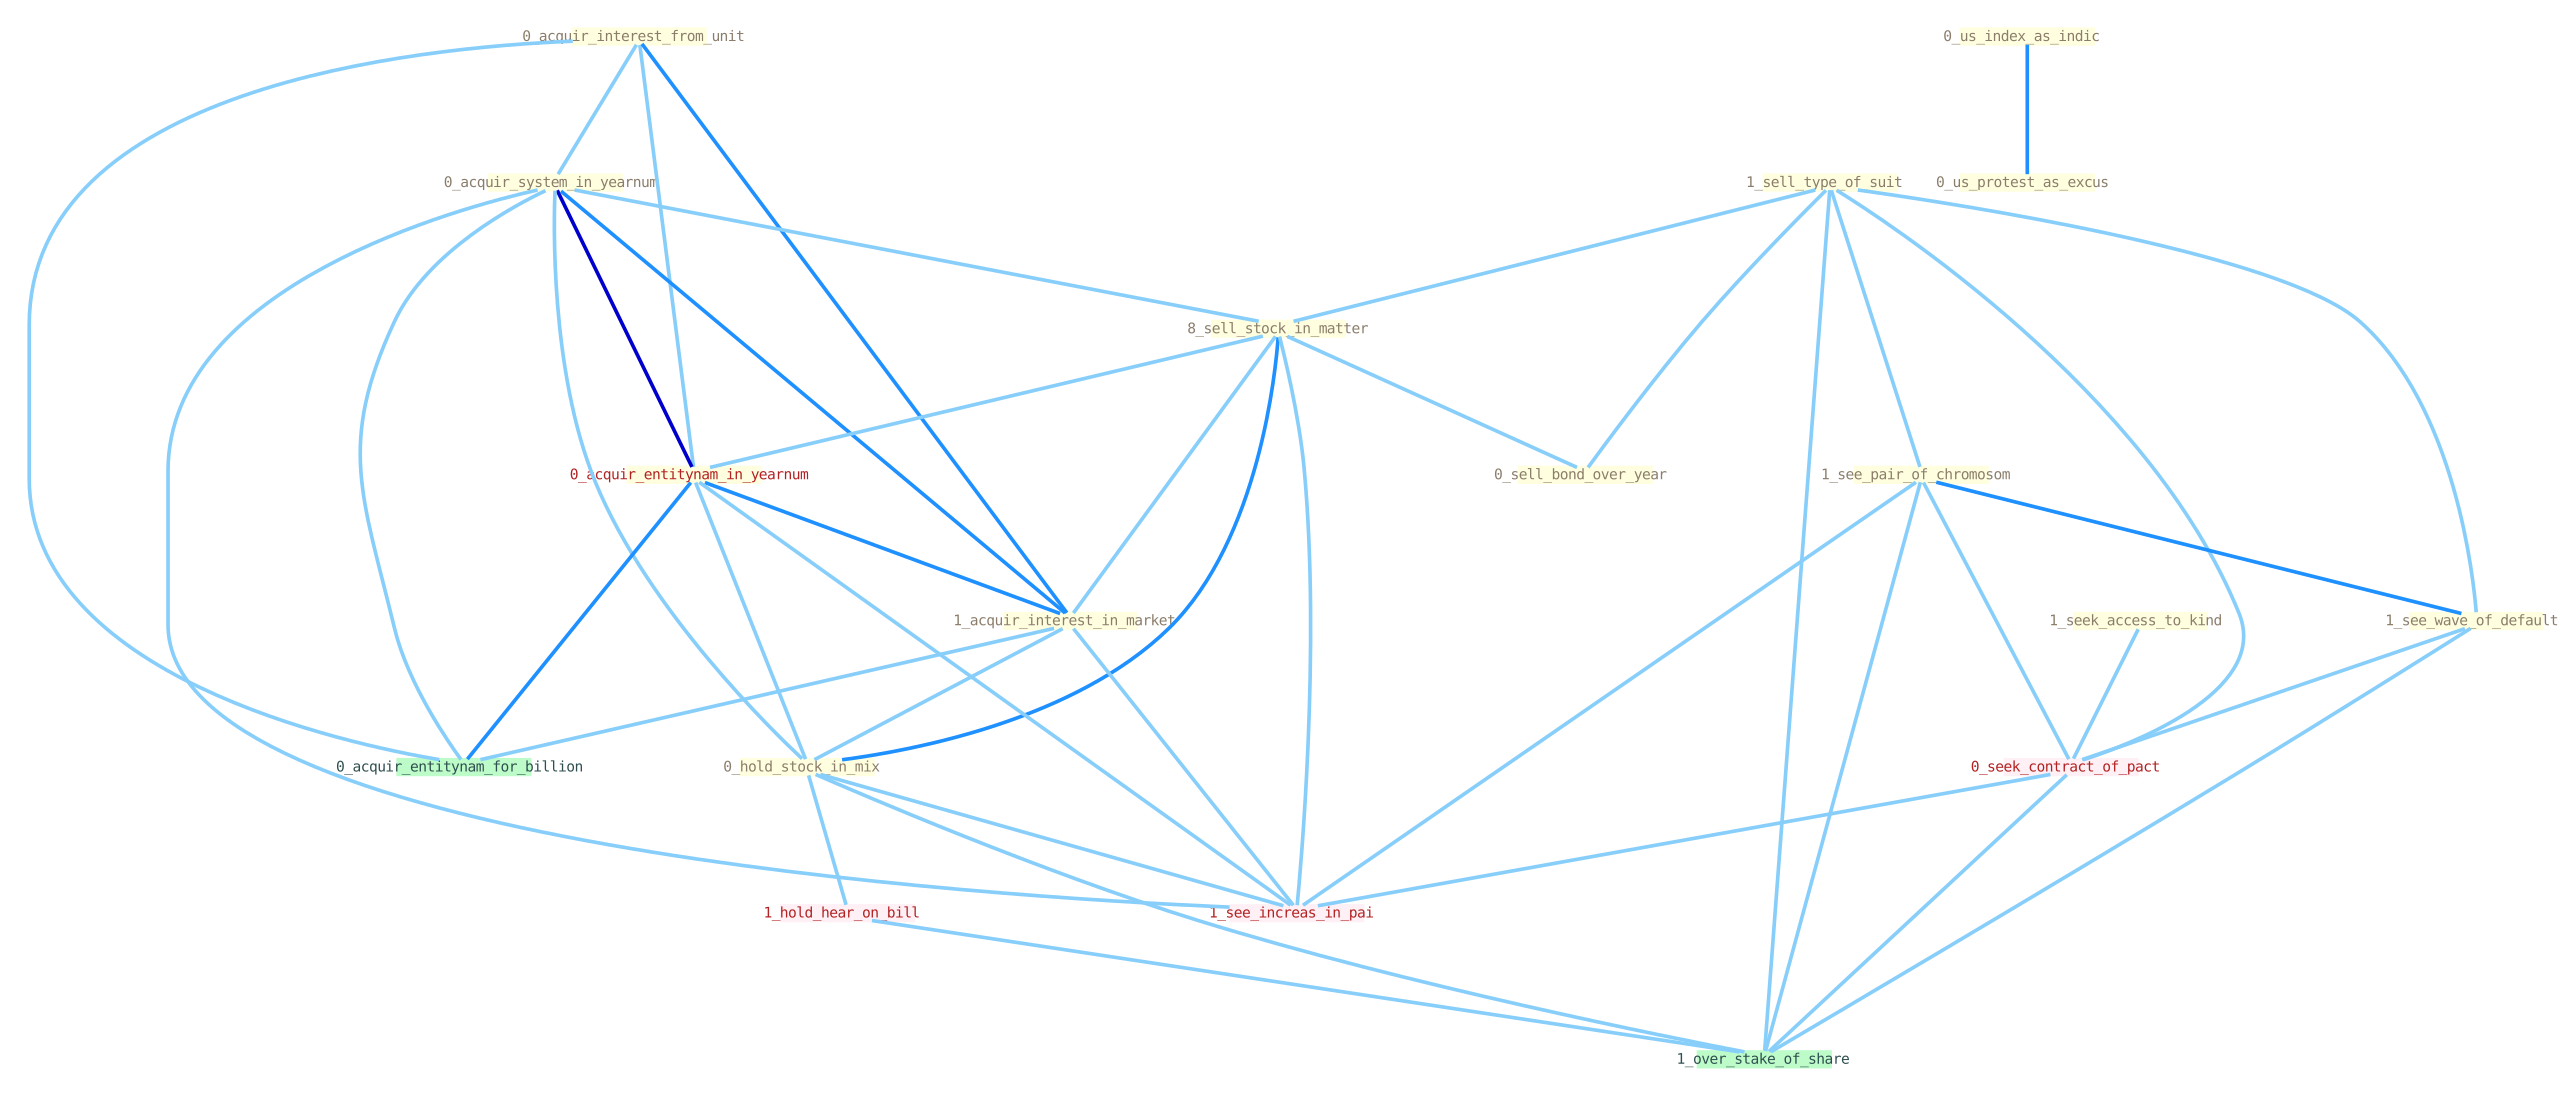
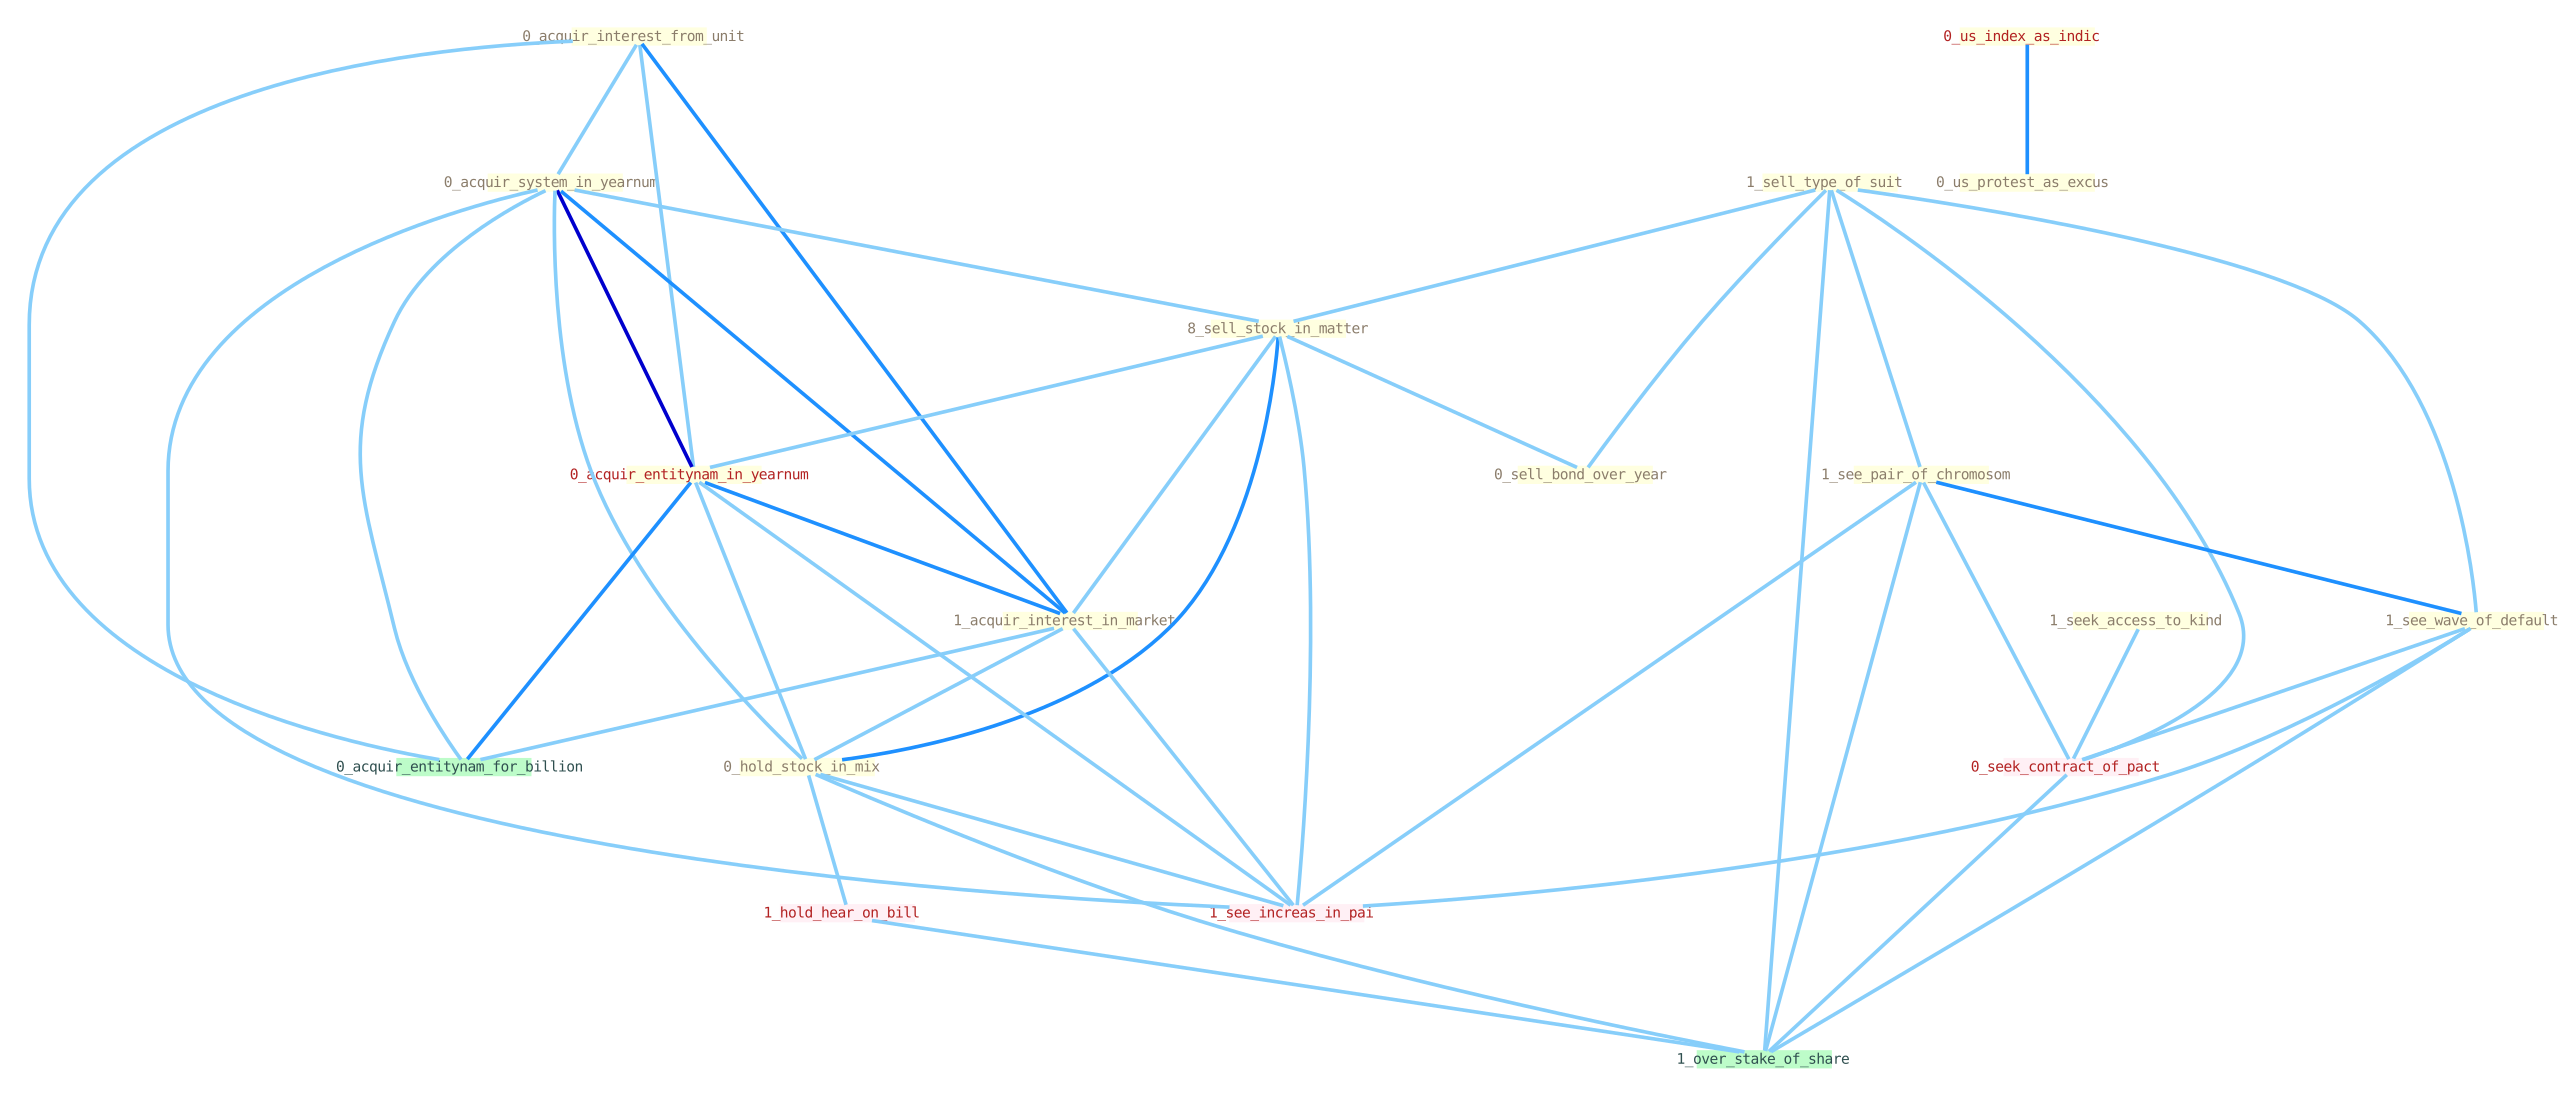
(2027, 37) -> (2027, 37)
(1684, 840) -> (1934, 834)
